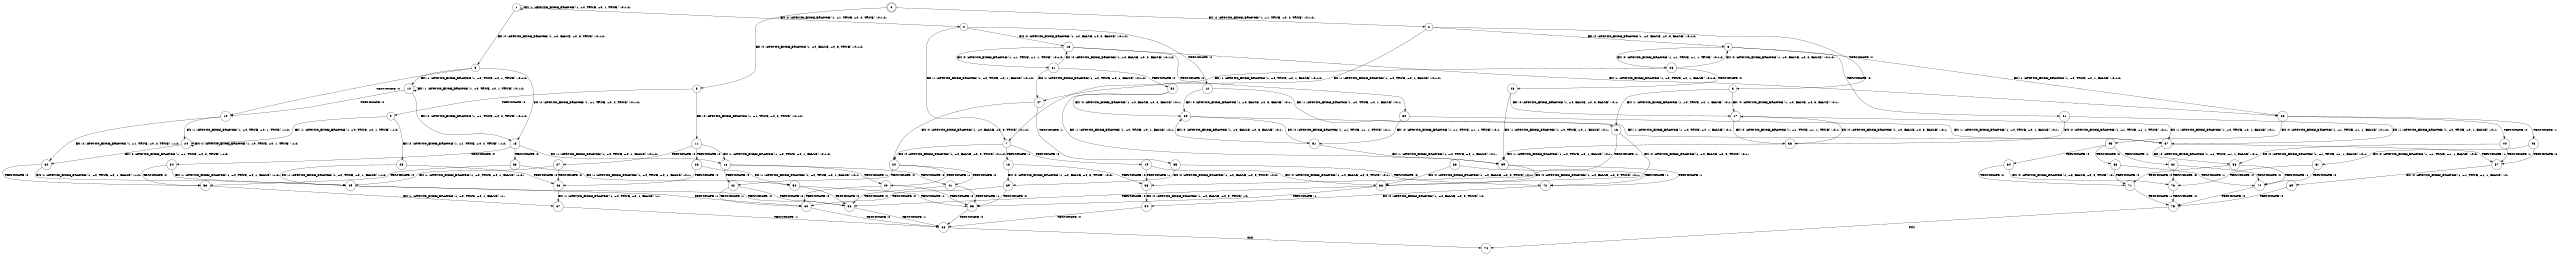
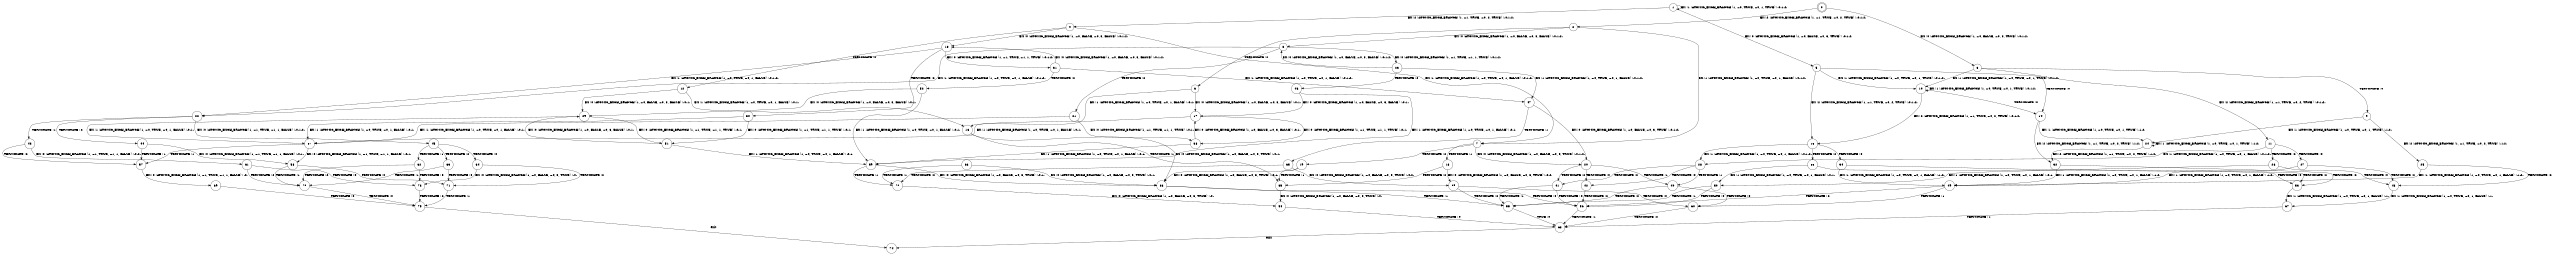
none -> (1951, 78)
(752, 204) -> none
(971, 217) -> (1544, 217)
